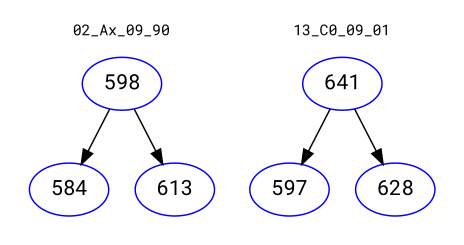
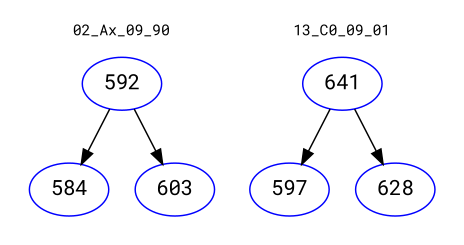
(122, 84) -> (122, 84)
(175, 190) -> (175, 190)
